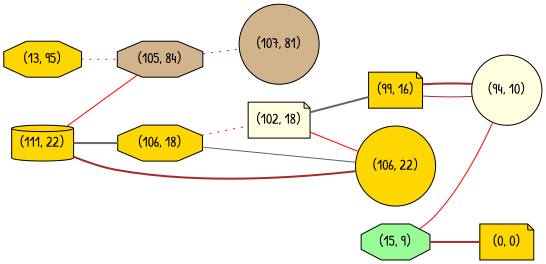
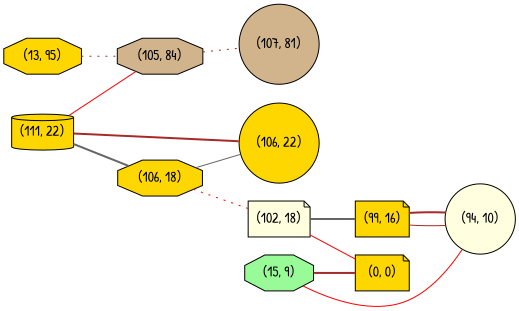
(334, 142) -> (333, 247)
